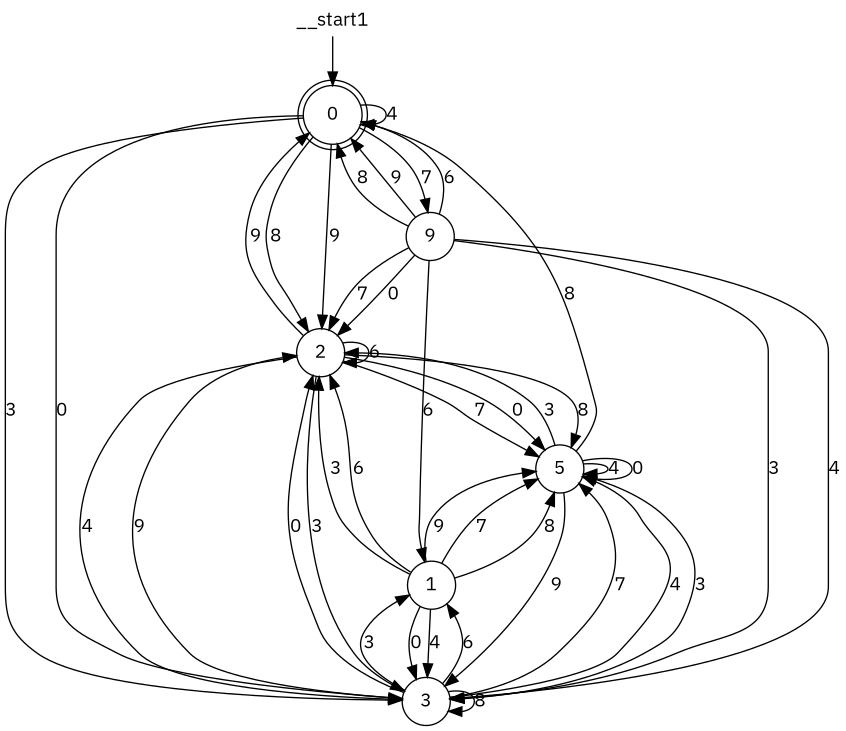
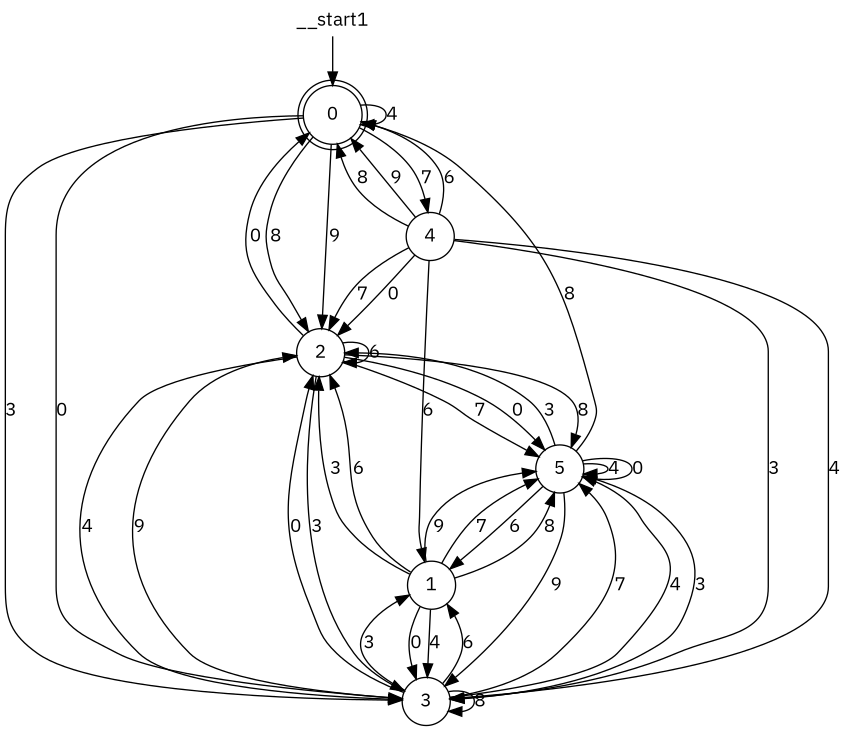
(256, 236) -> (256, 236)
(430, 236) -> (430, 236)
none -> (502, 524)
